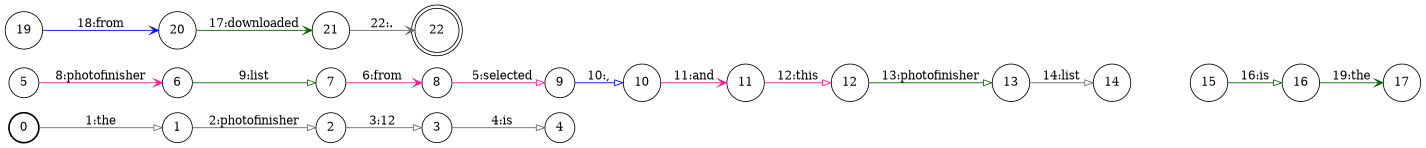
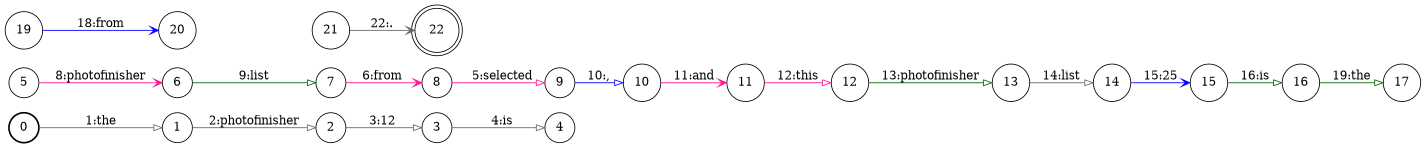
(250, 30) -> none
none -> (1156, 83)
(1347, 83) -> (1347, 83)
